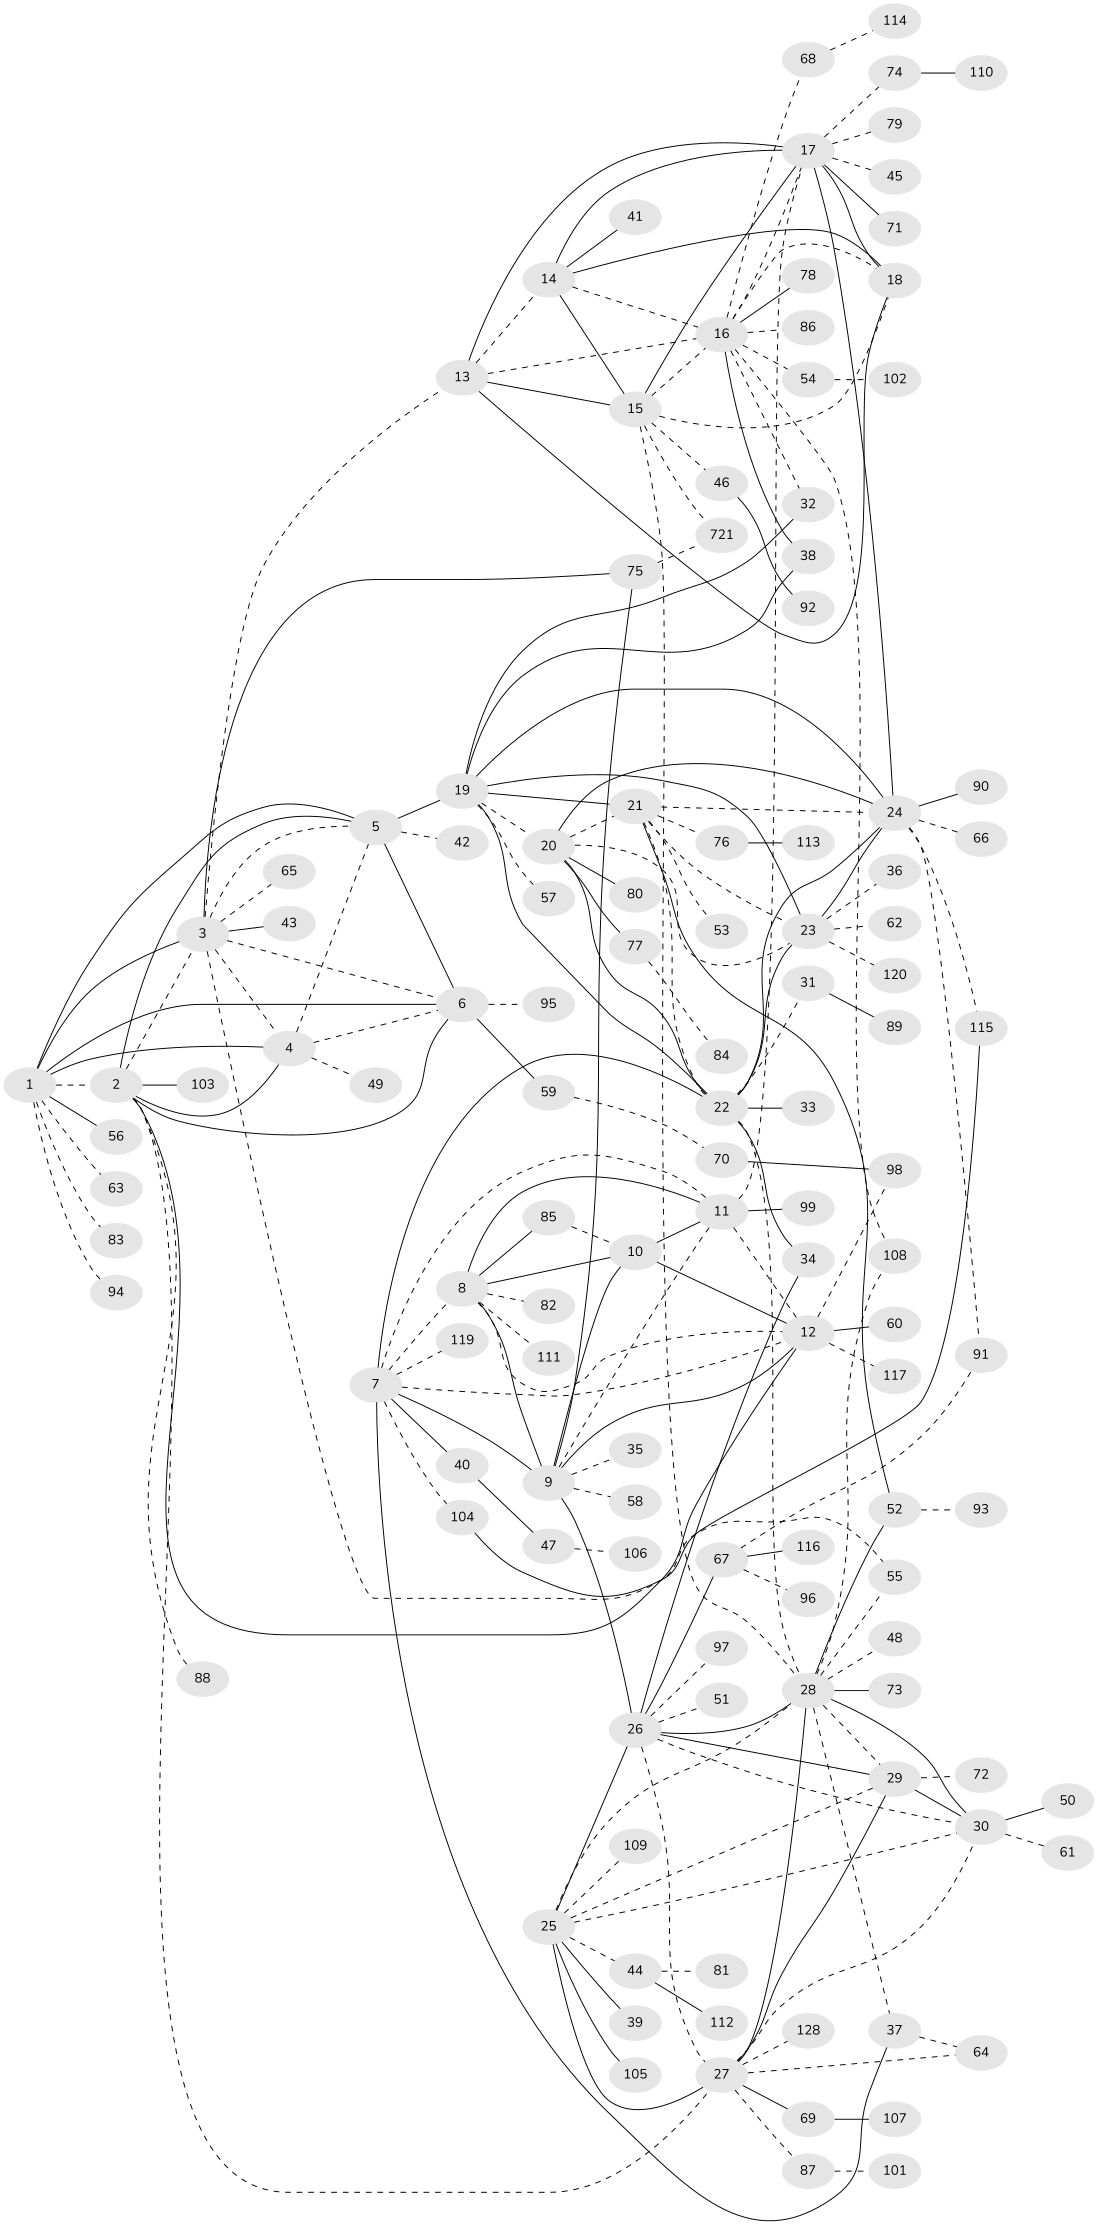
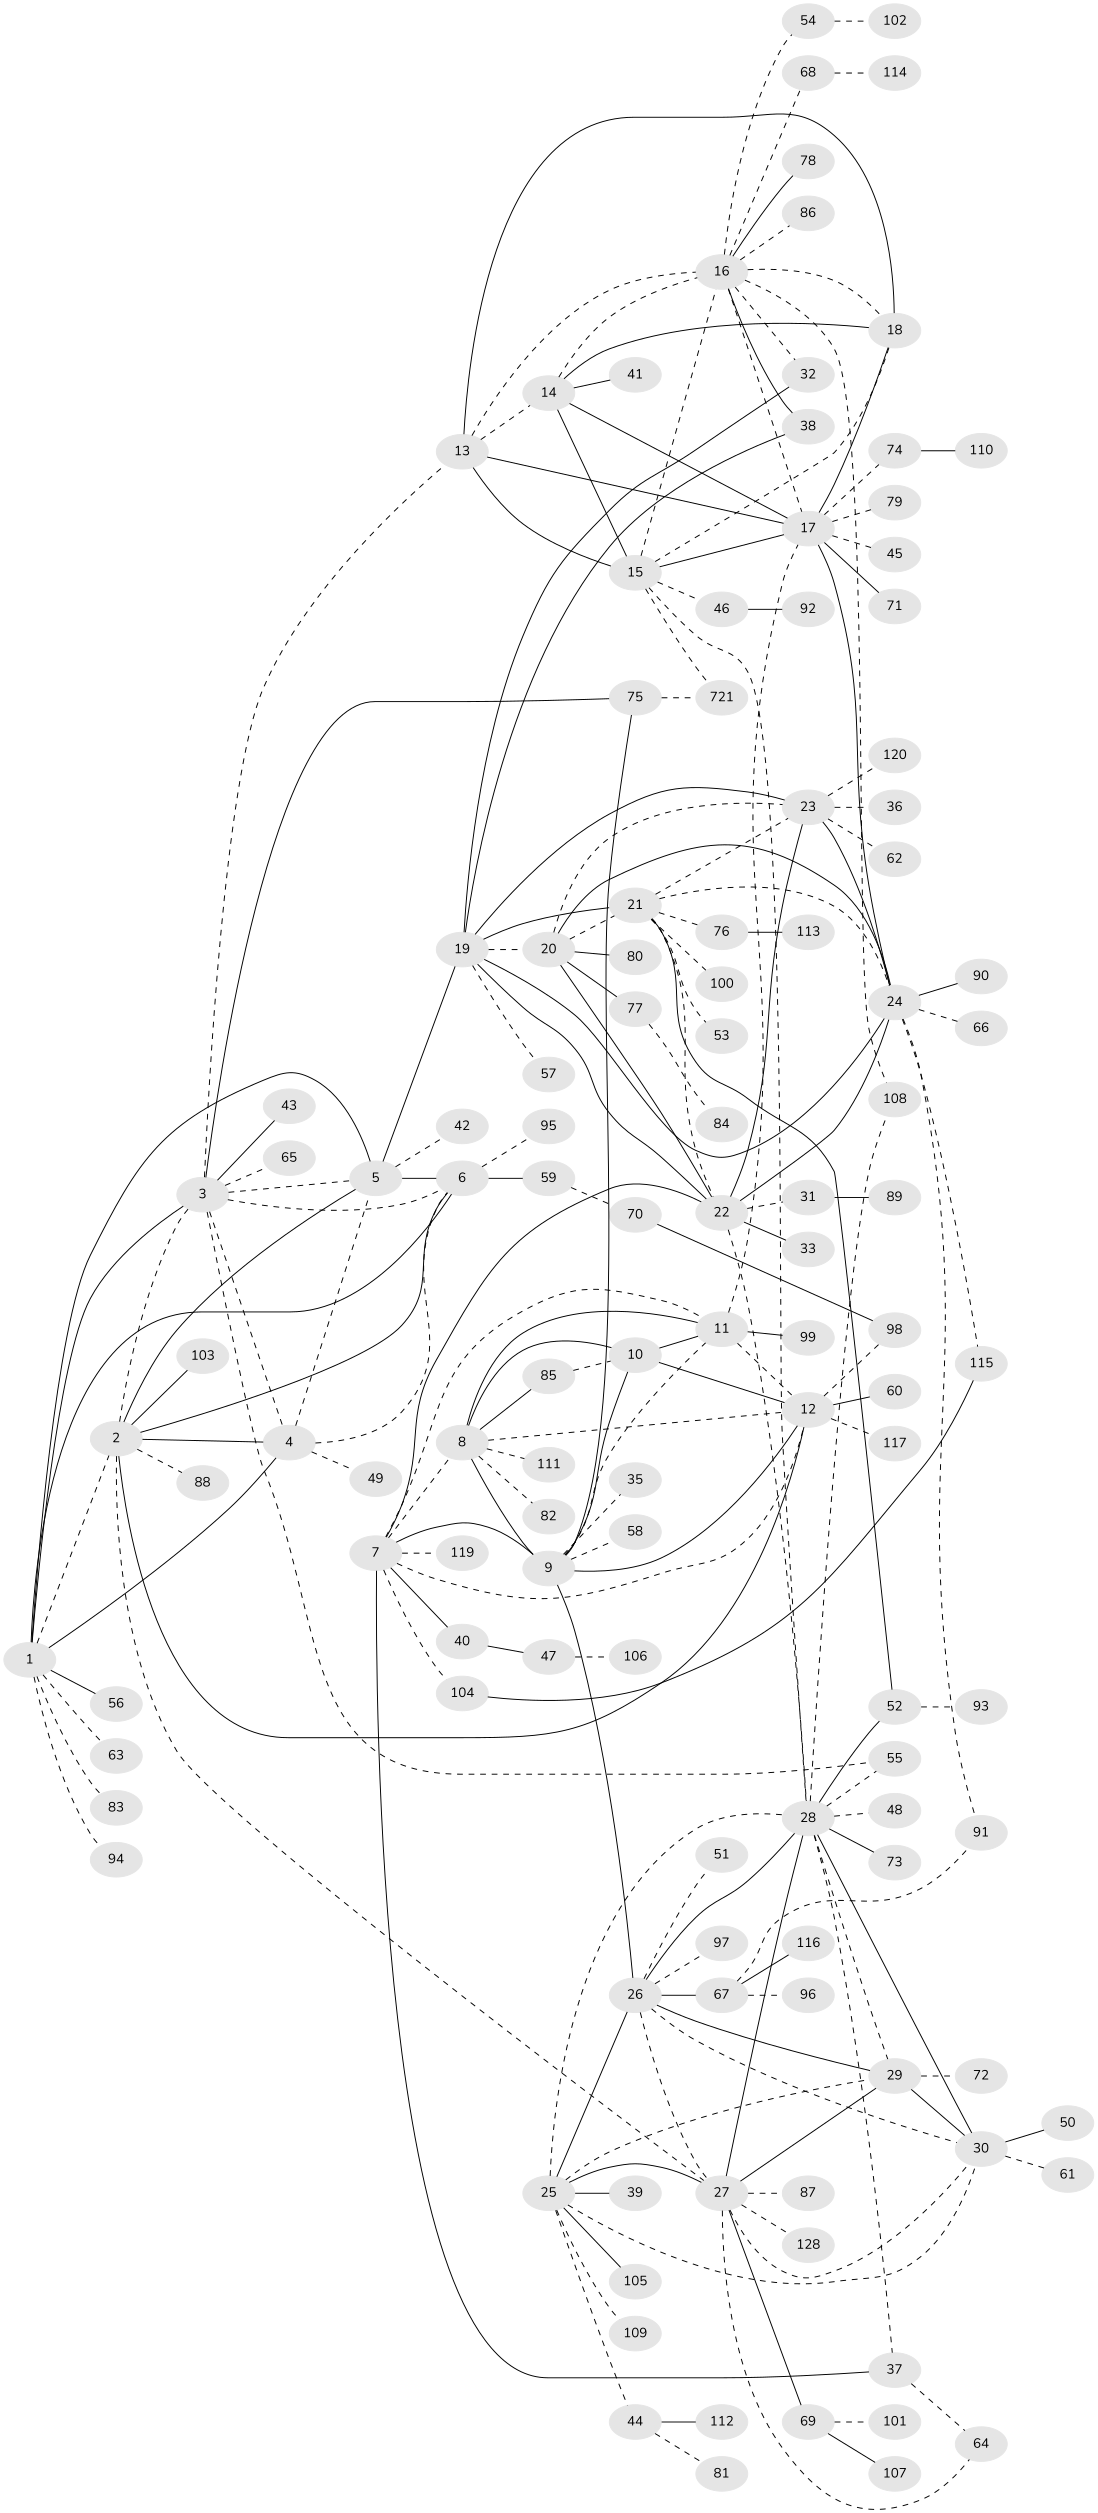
none -> (722, 984)
(808, 1260) -> none
(849, 2171) -> (852, 2422)
